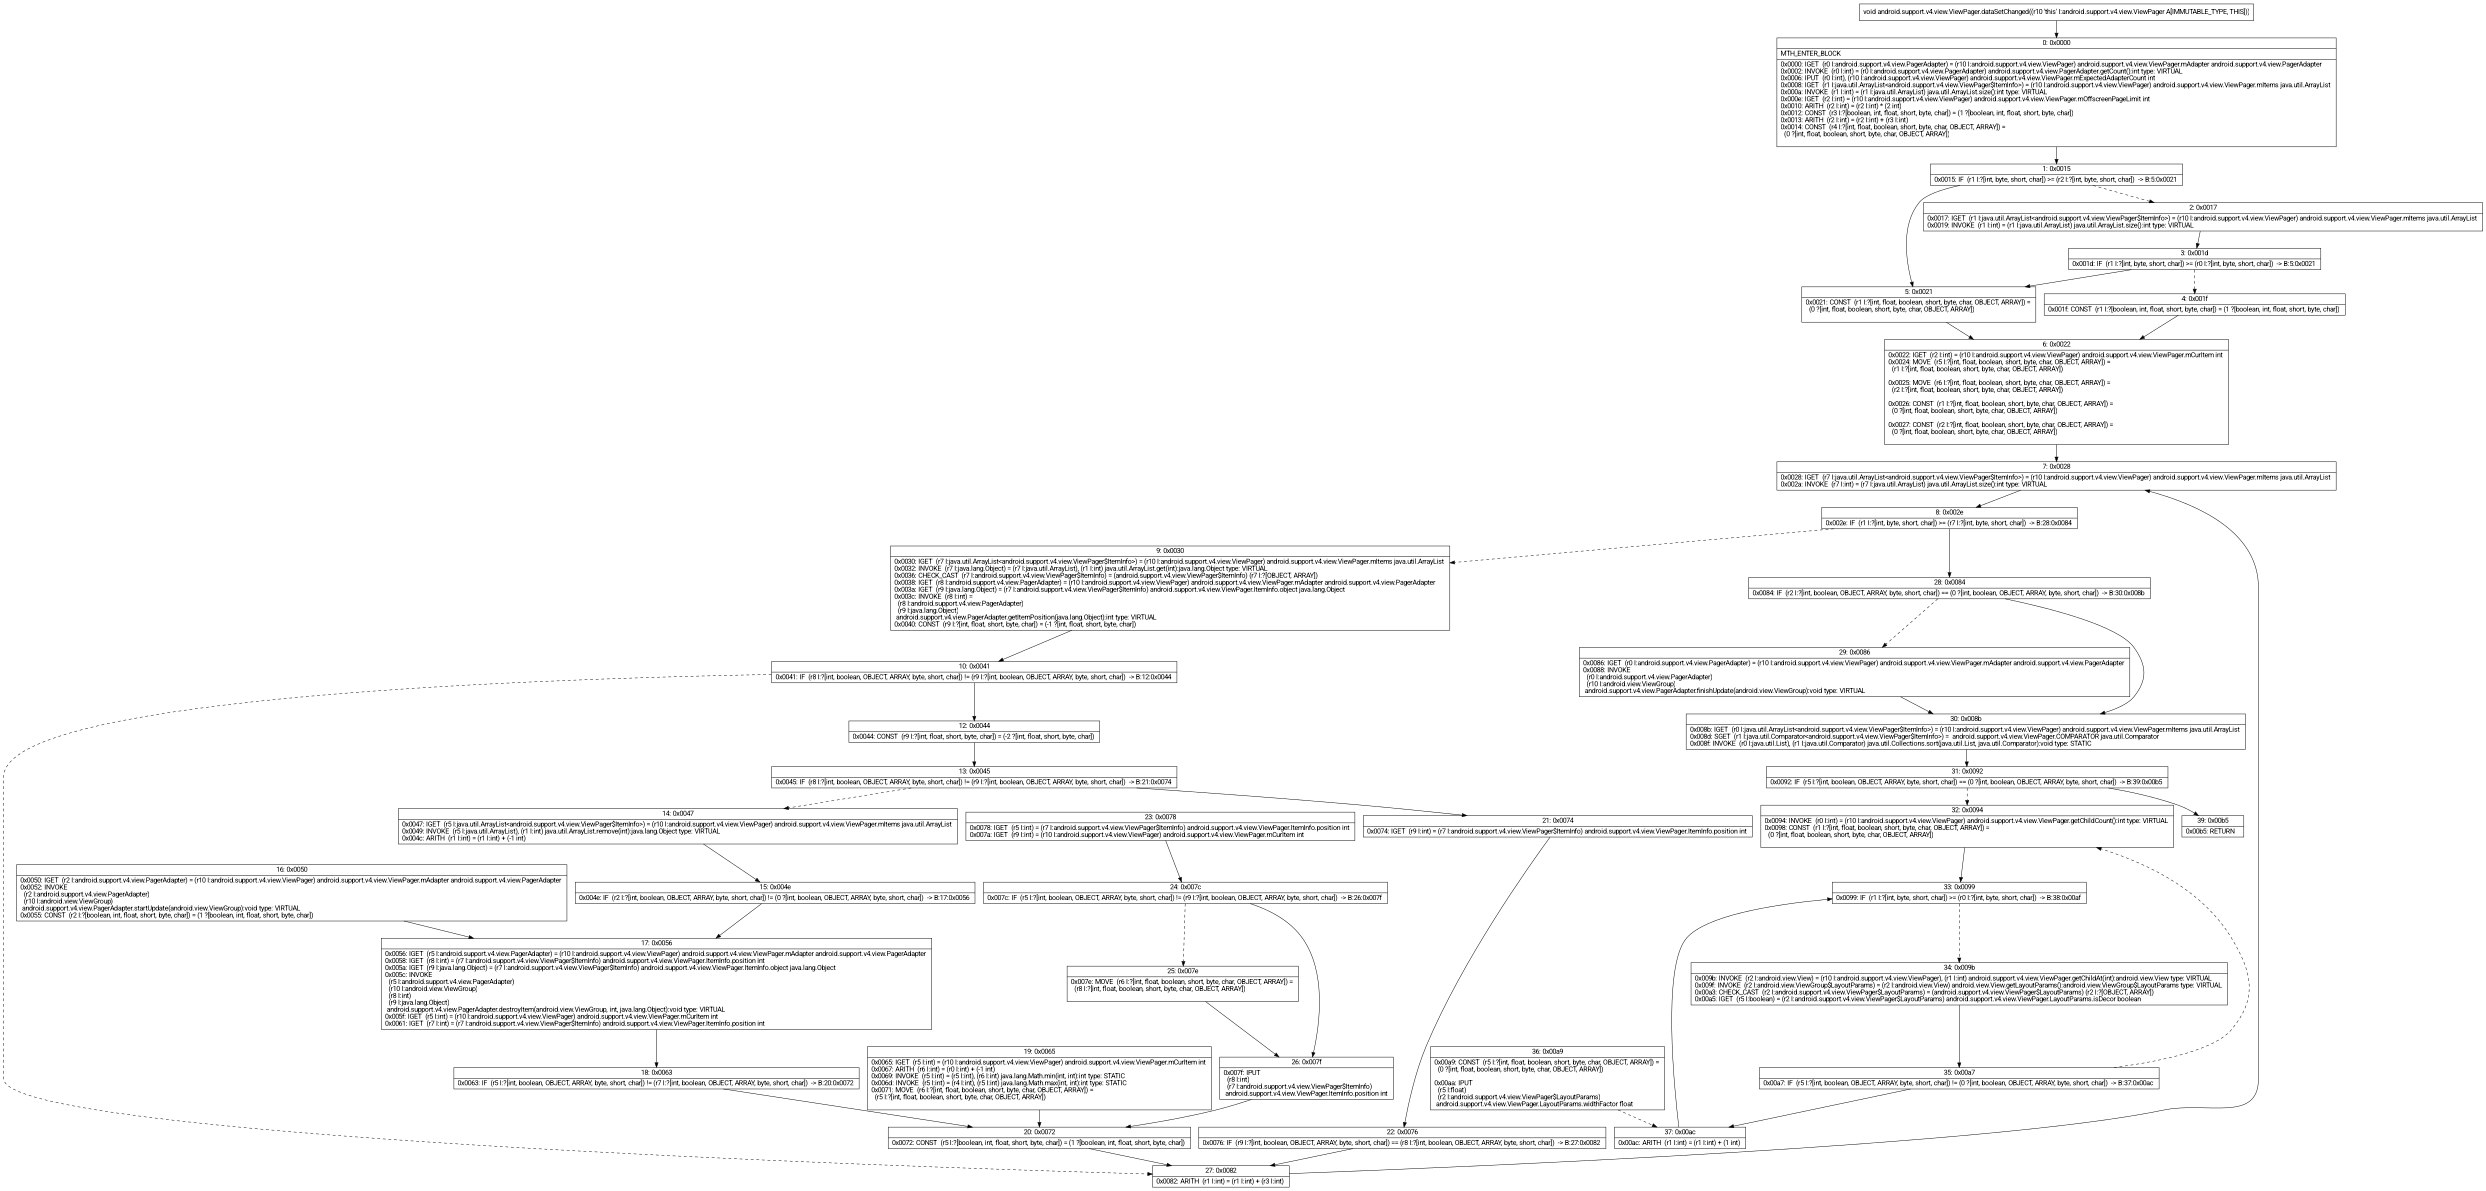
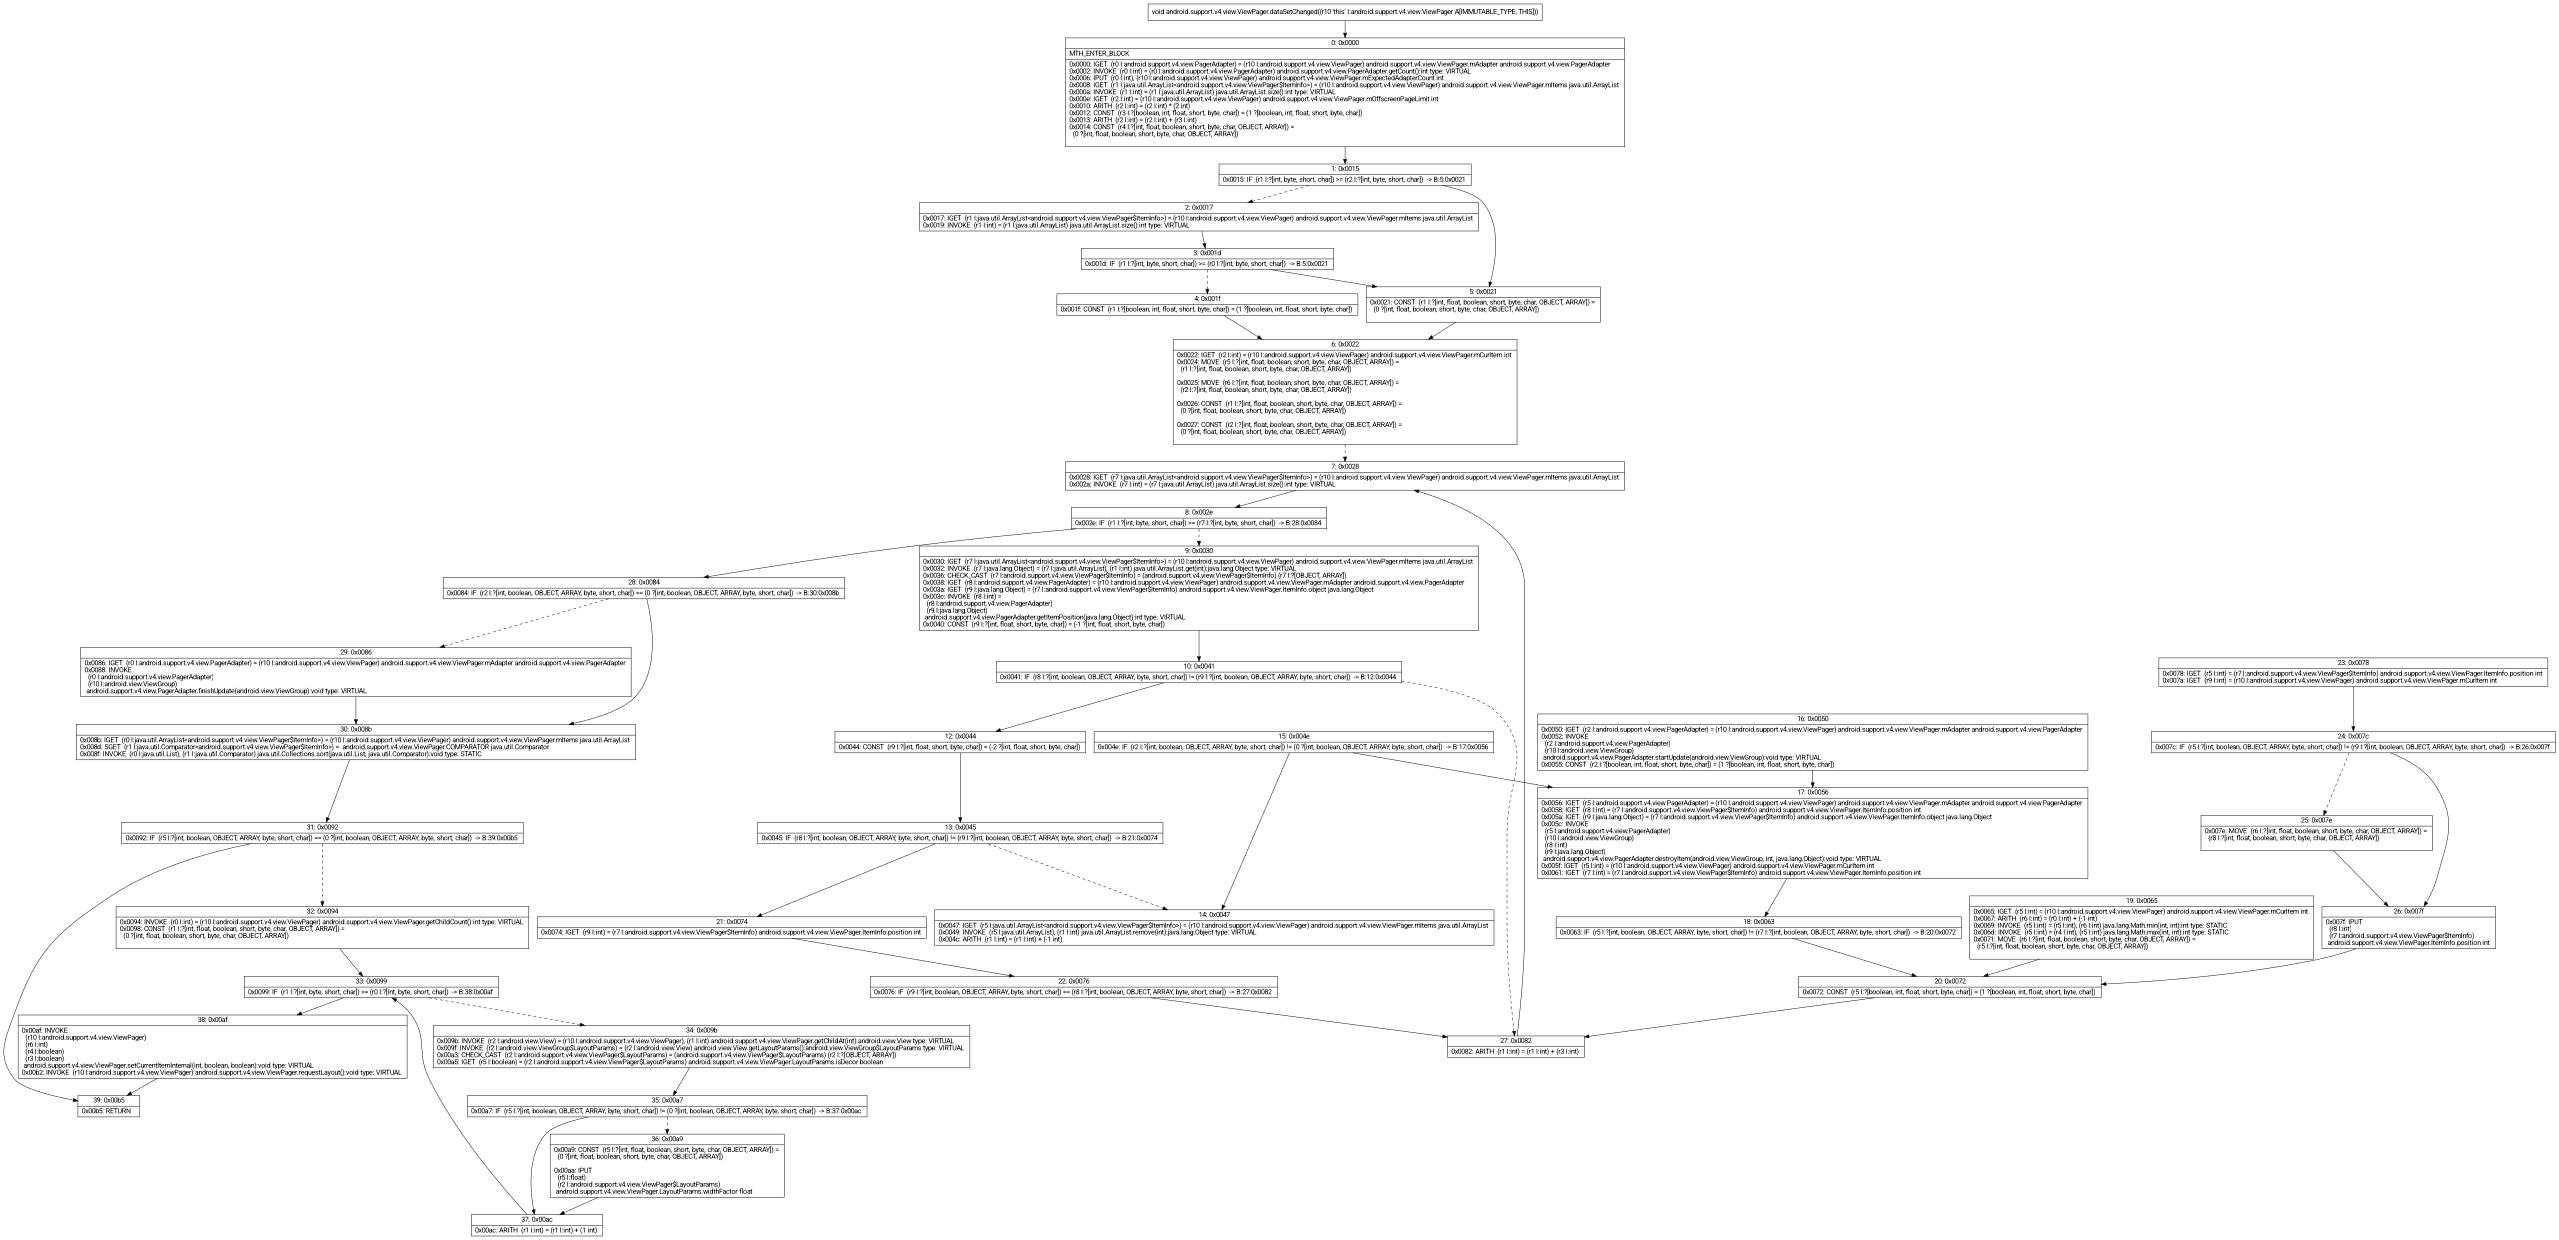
(2057, 451) -> (1345, 451)
(730, 862) -> (1257, 829)
(2245, 967) -> (667, 1123)
none -> (213, 1047)
(1635, 1118) -> (581, 1205)
